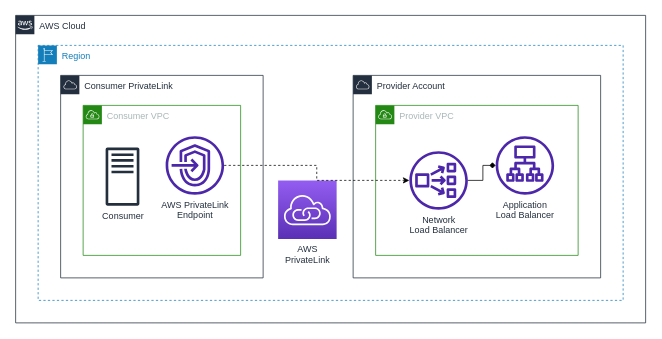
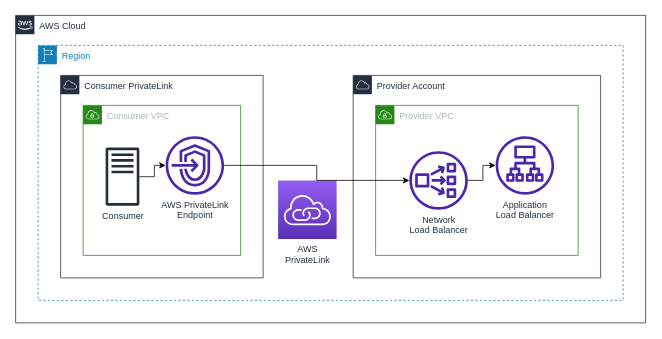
(488, 165) -> (488, 165)
(317, 170) -> (317, 170)
none -> (154, 176)
